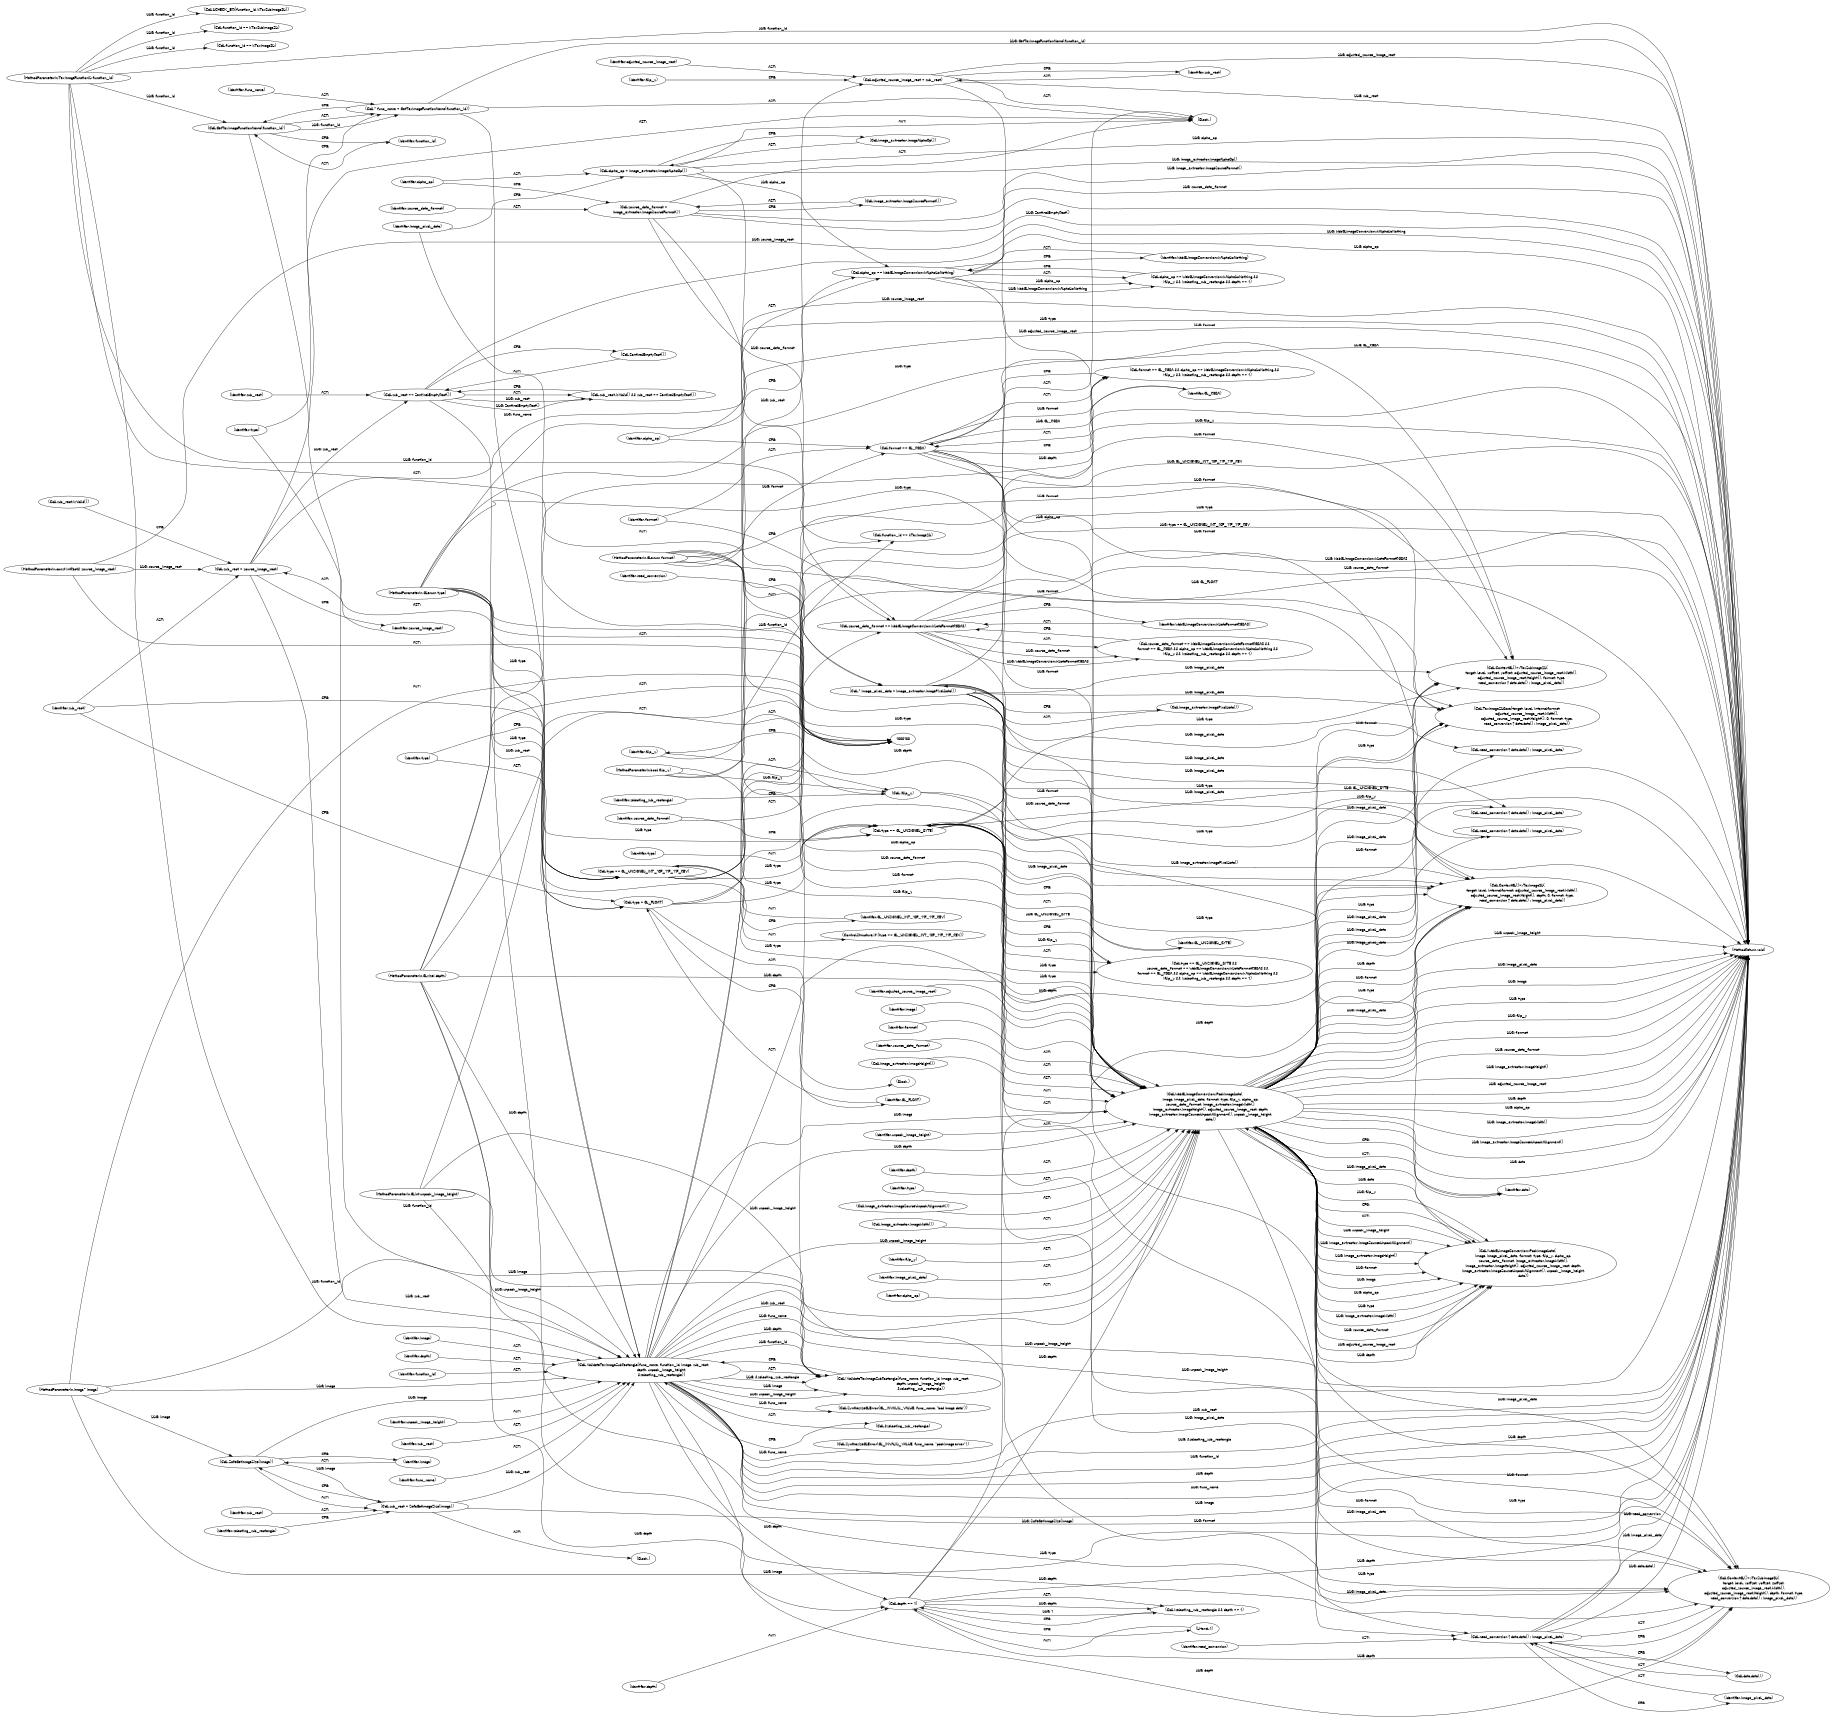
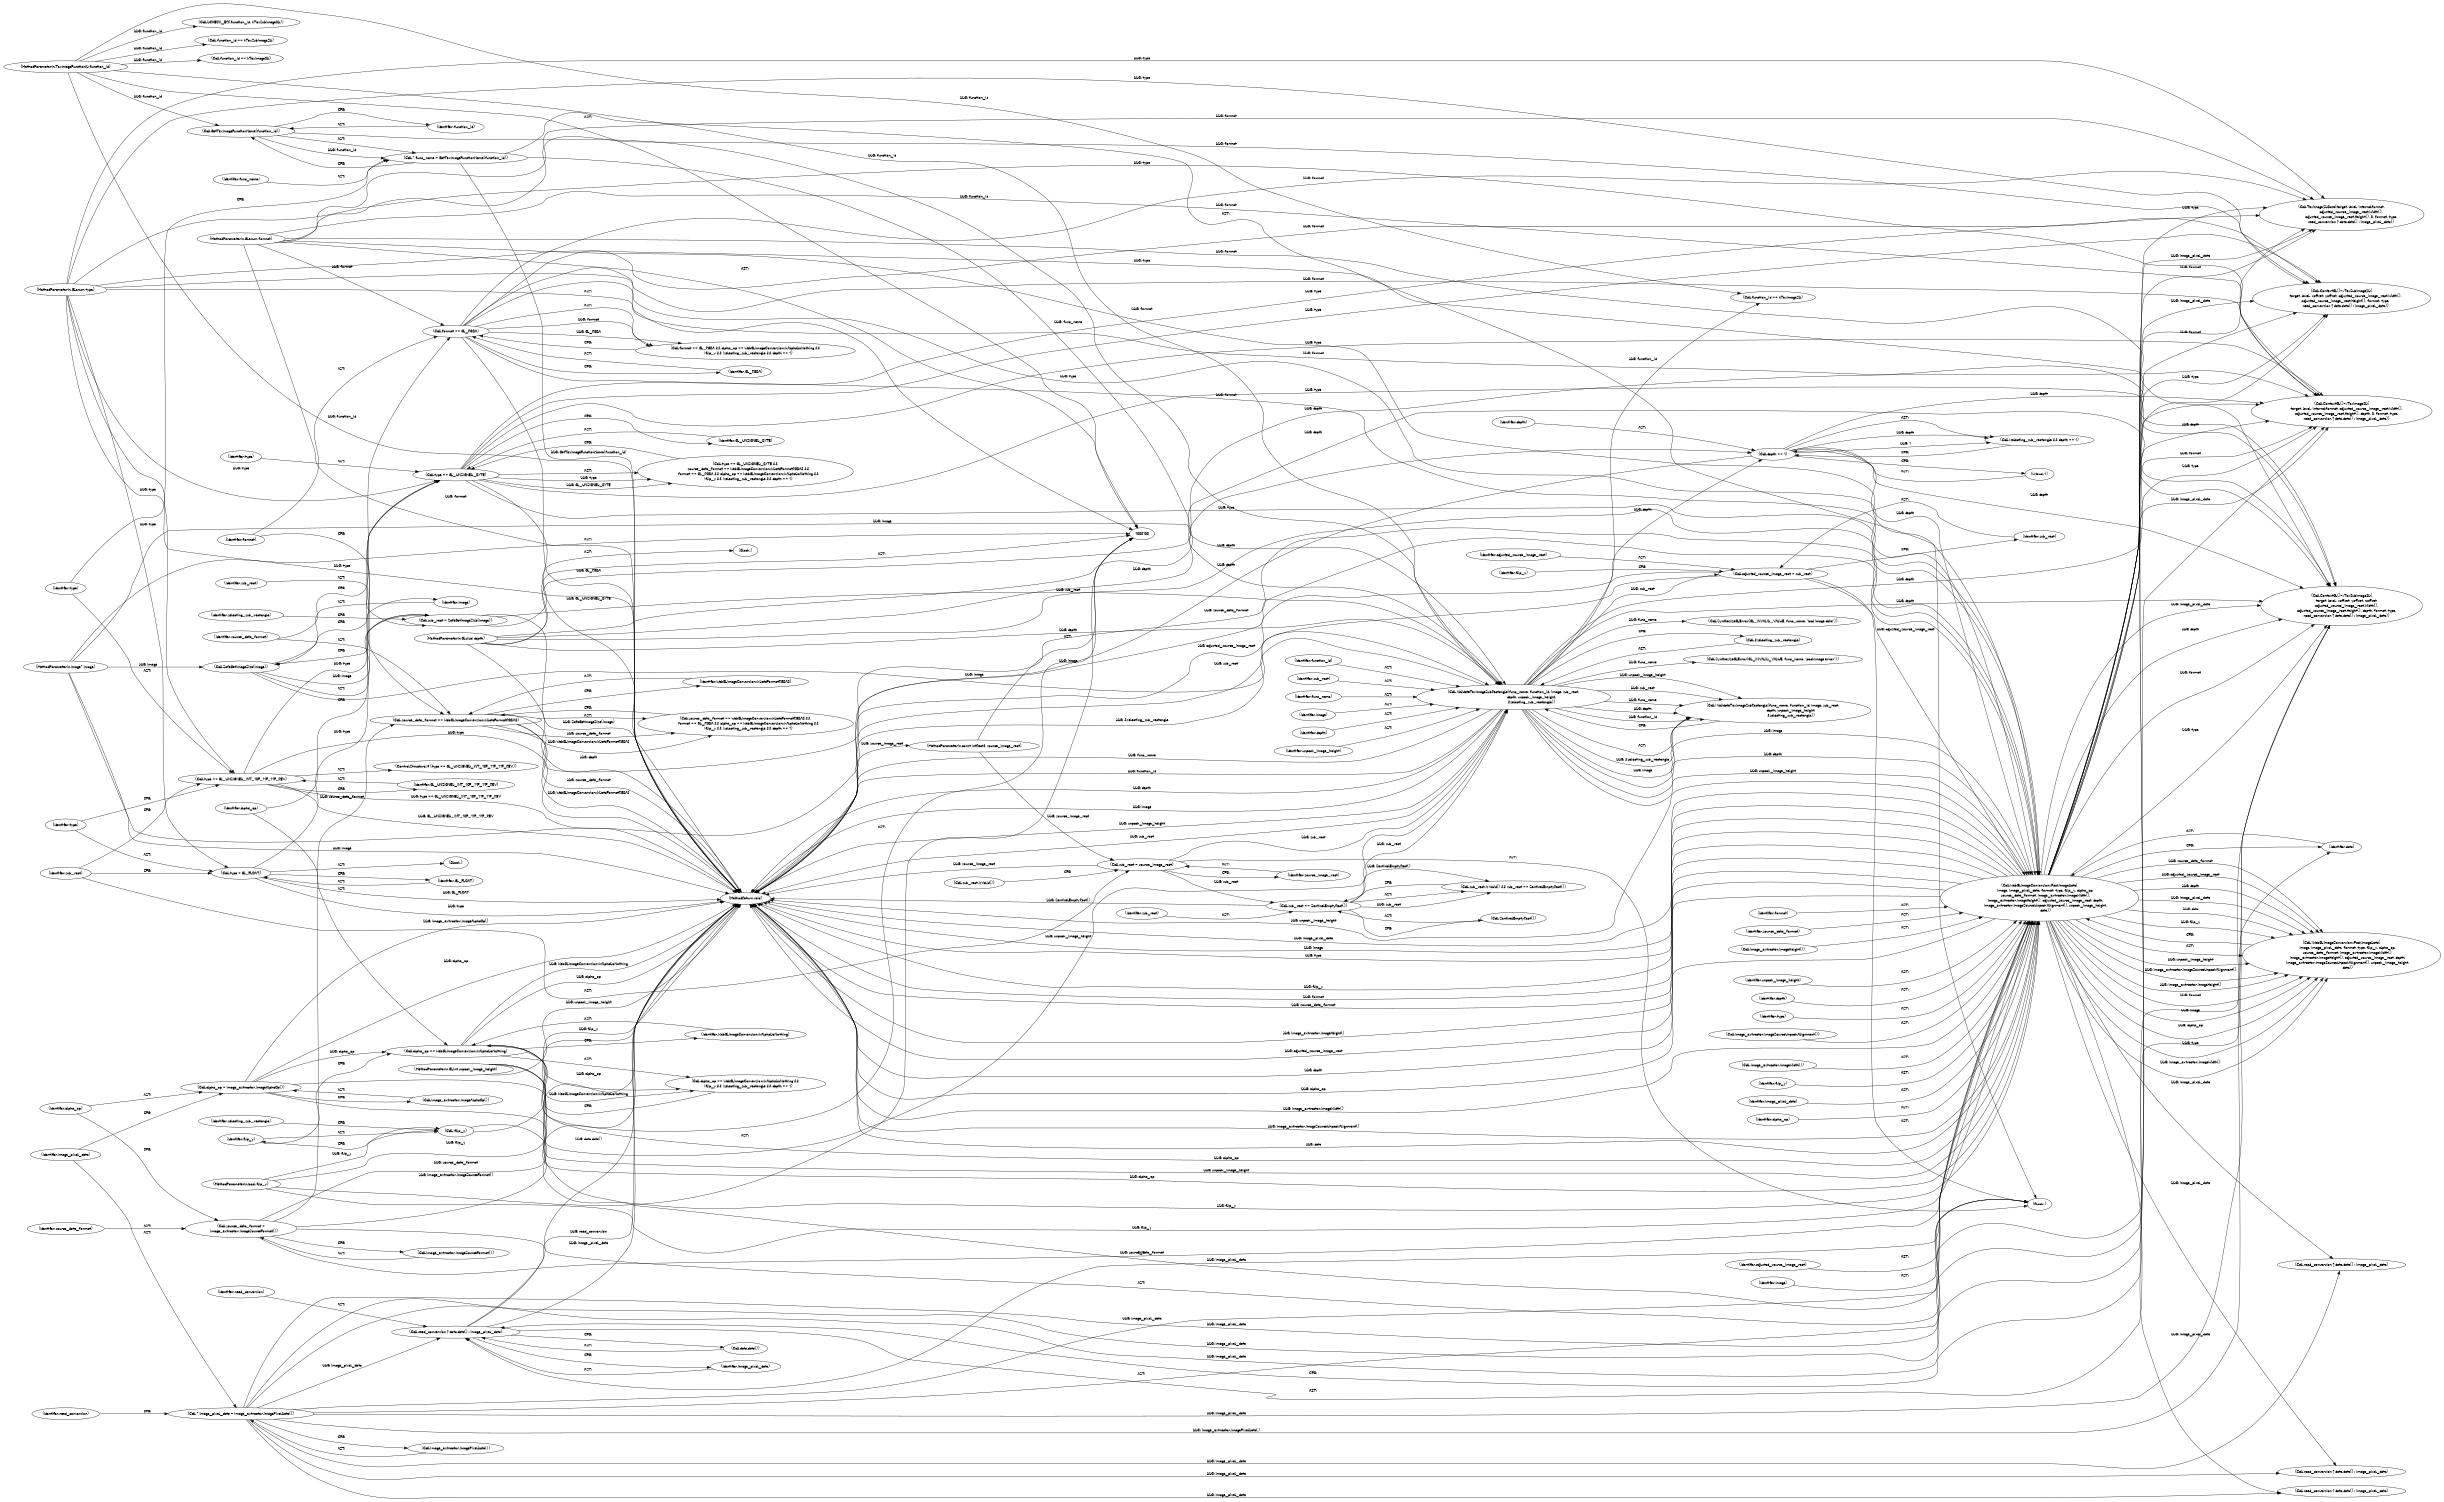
(1121, 209) -> (842, 818)
